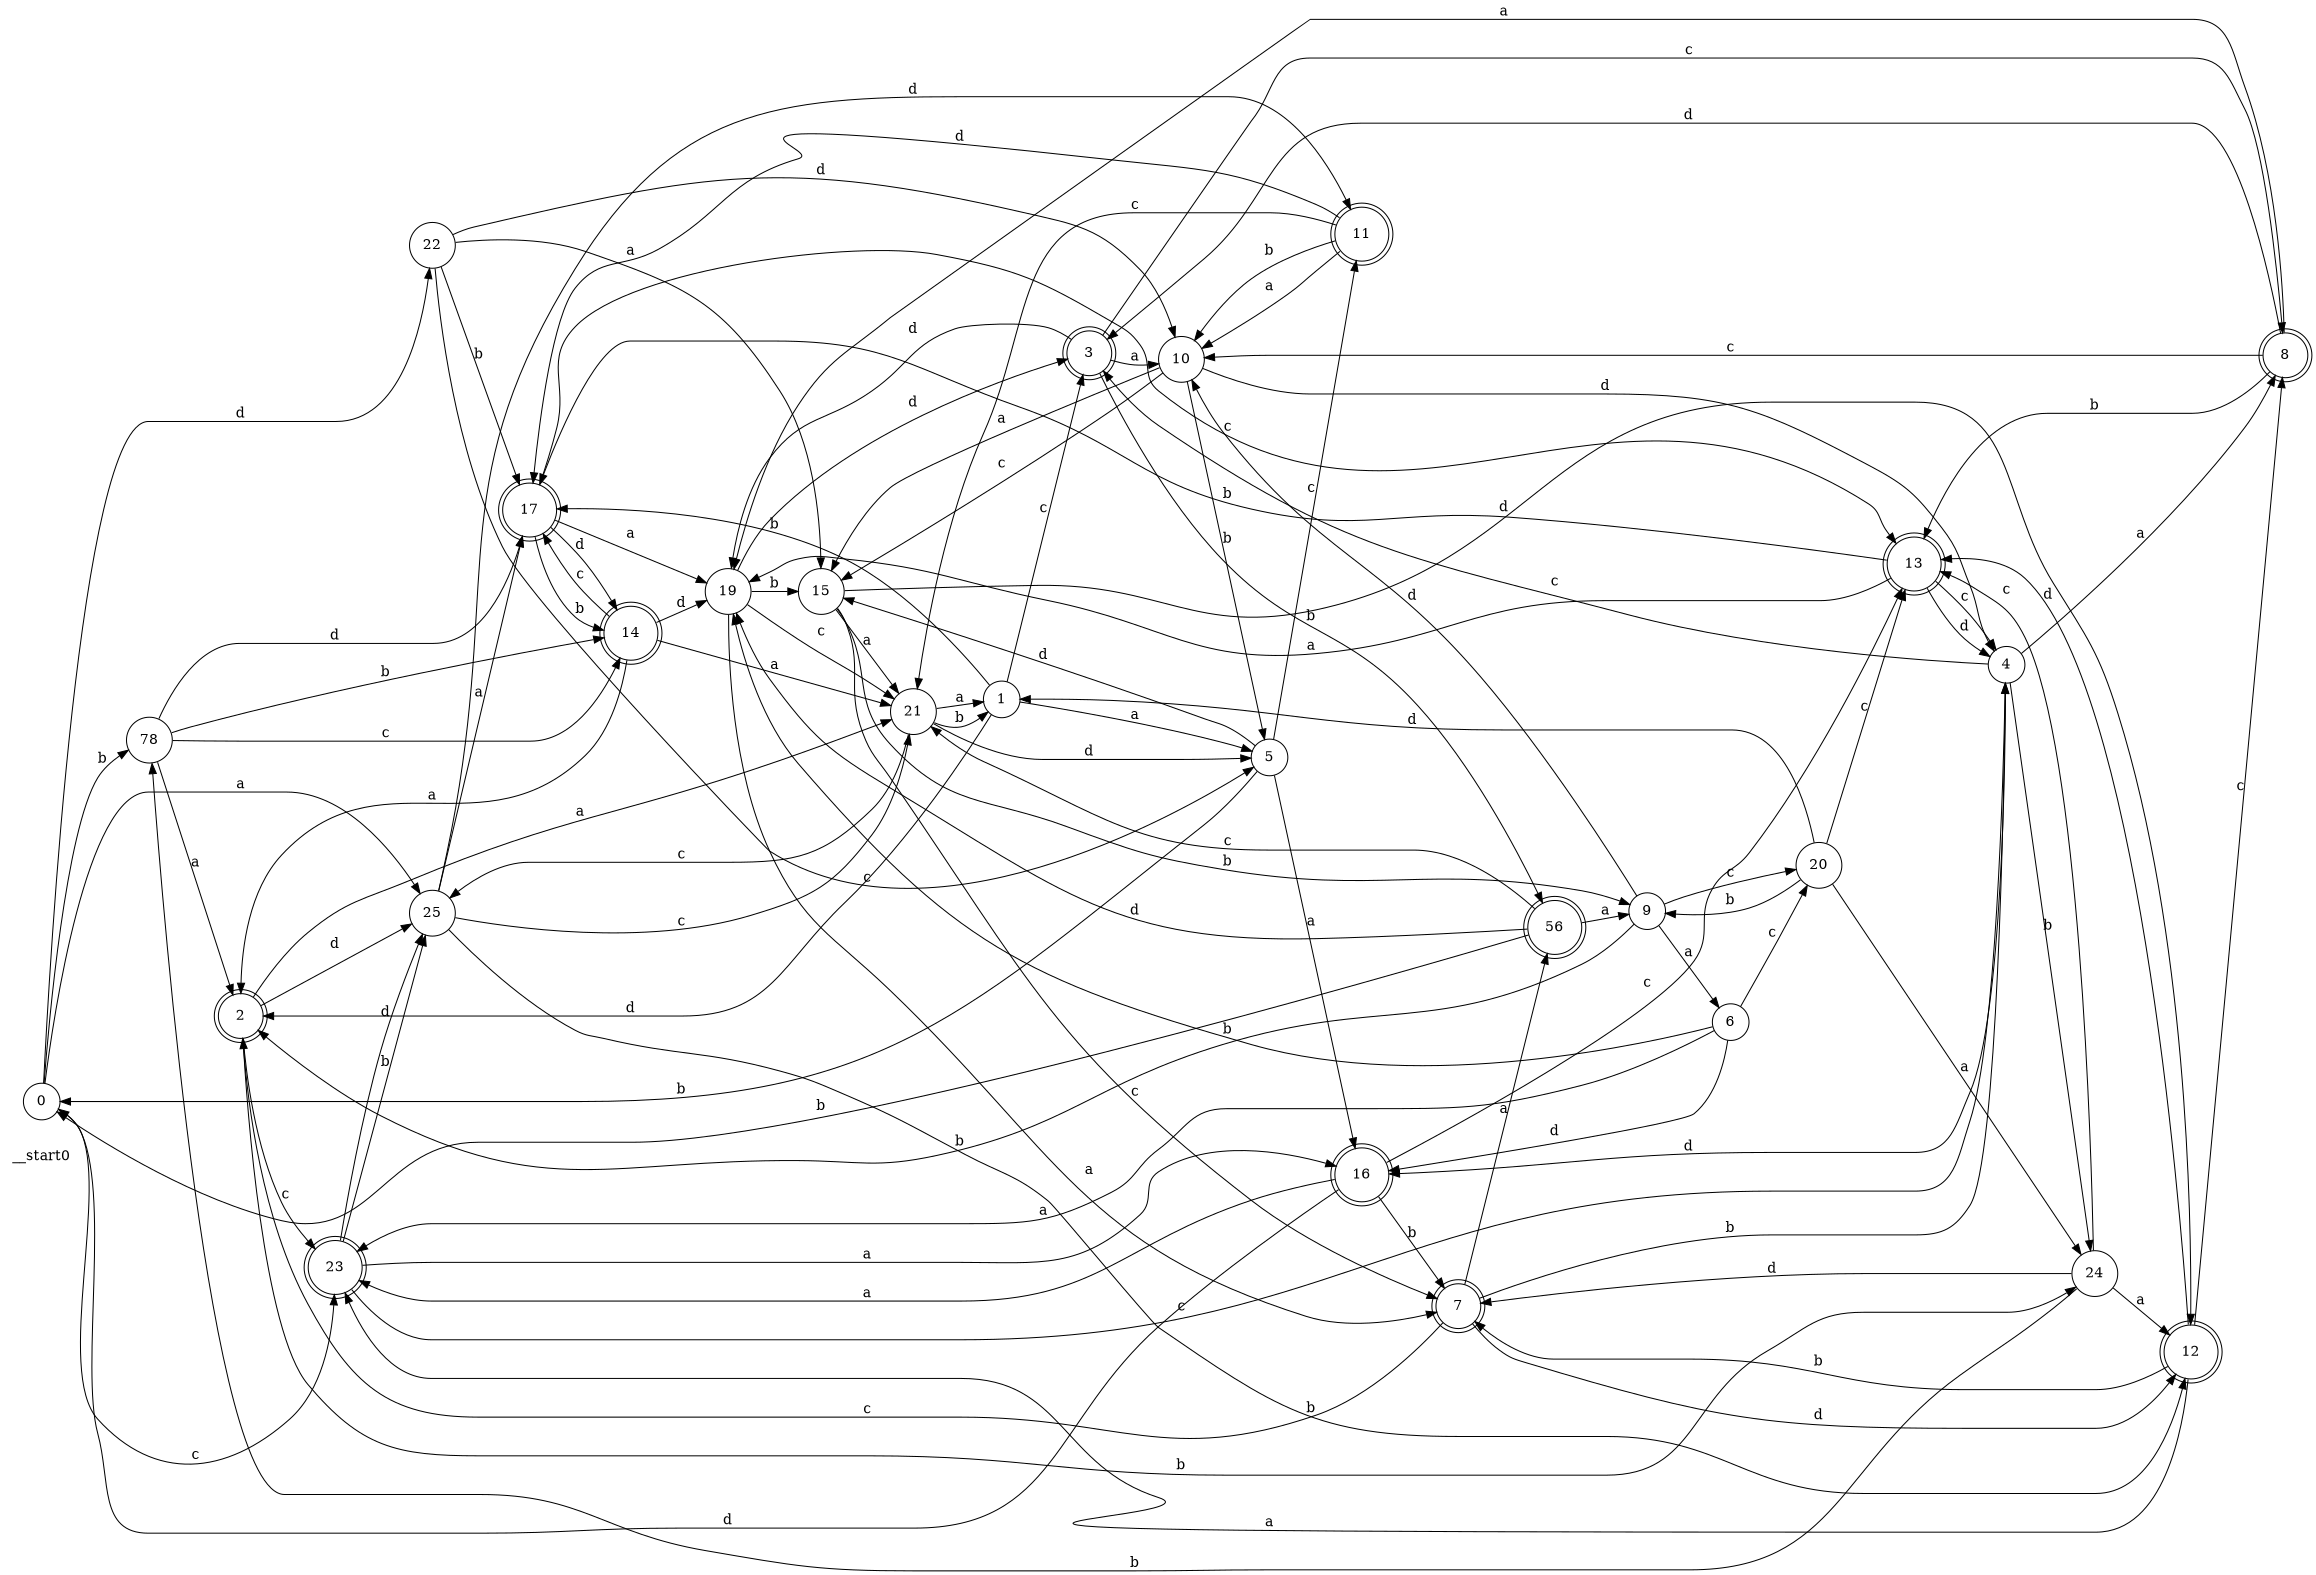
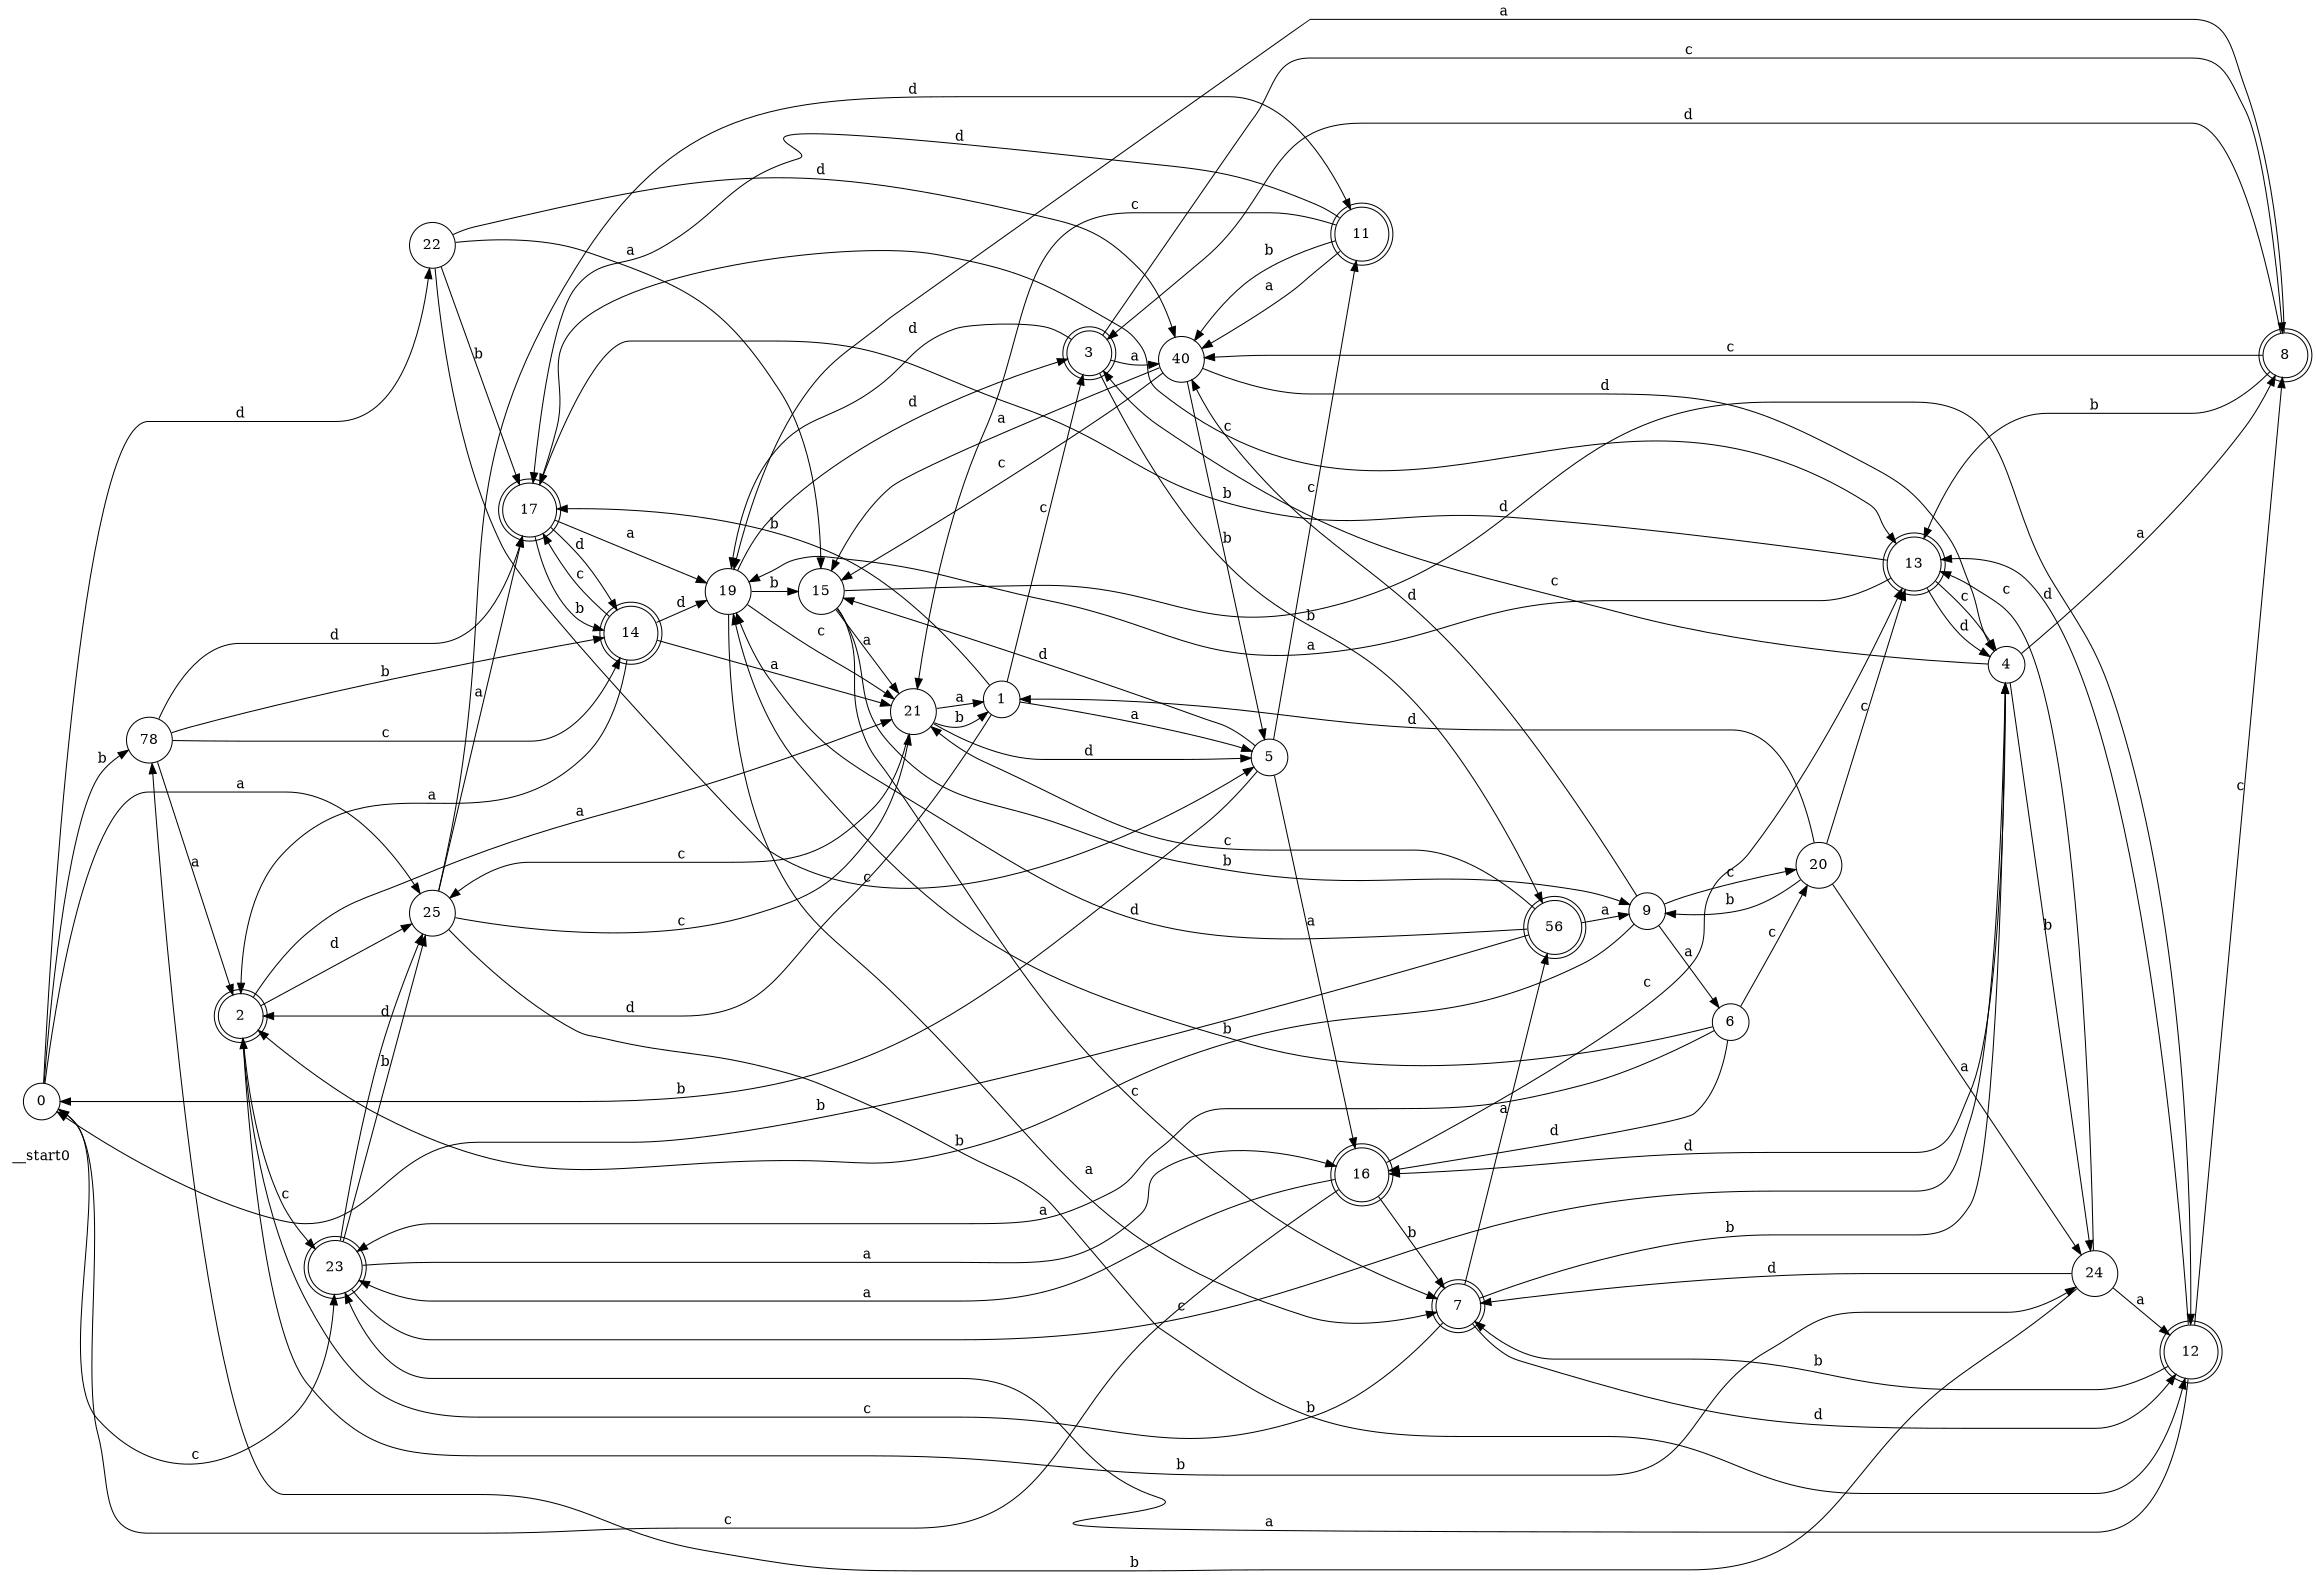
(1181, 359) -> (1181, 359)
(728, 1520) -> (728, 1520)
